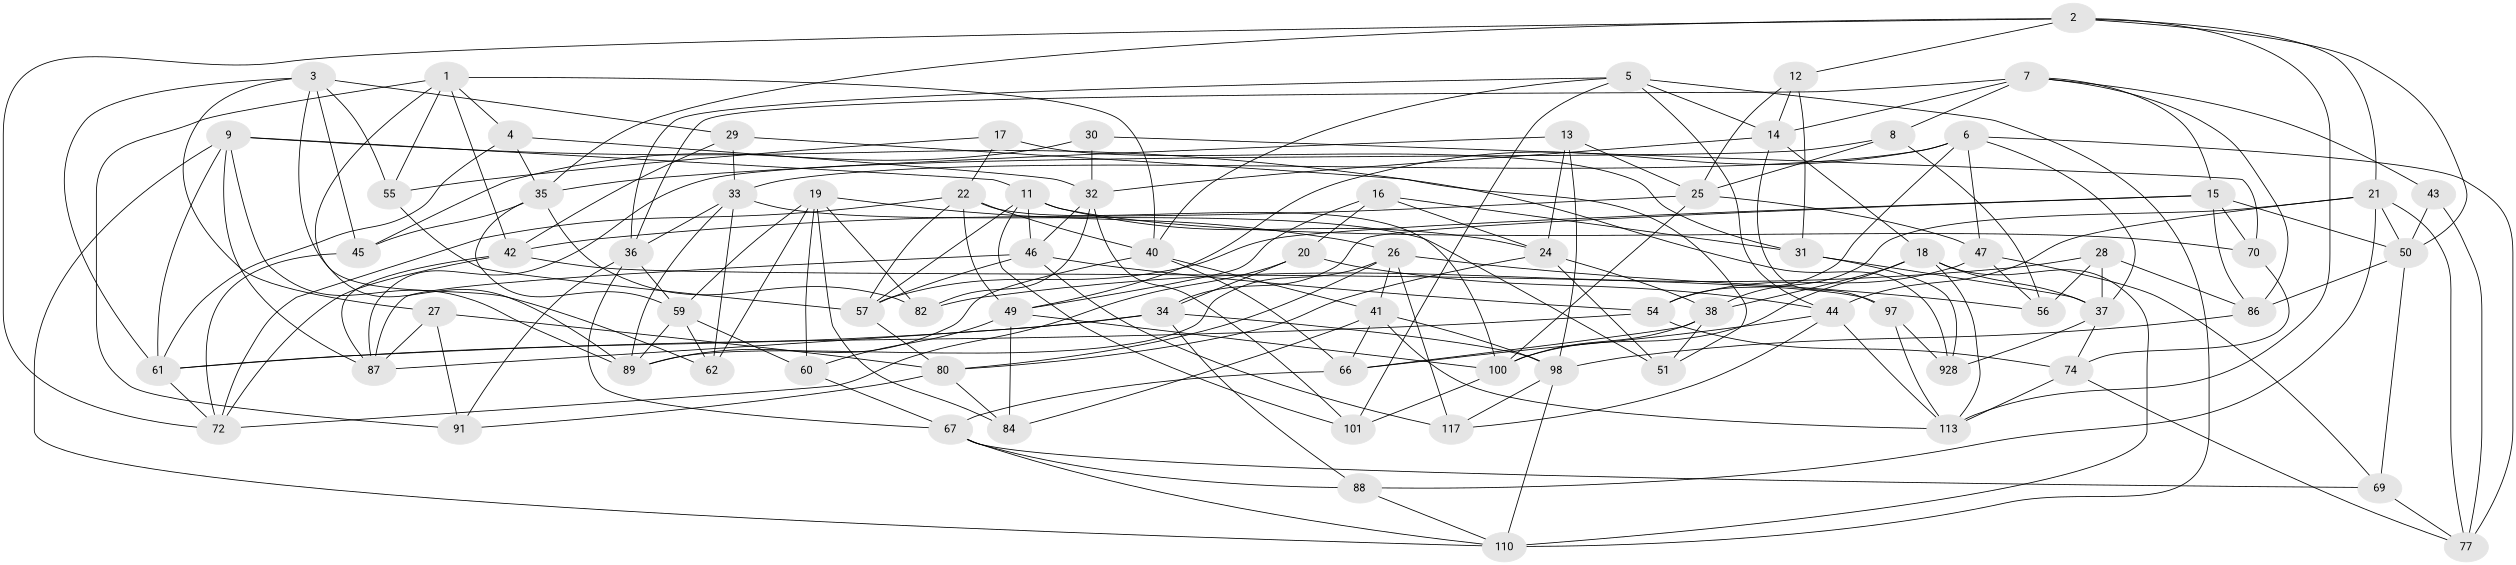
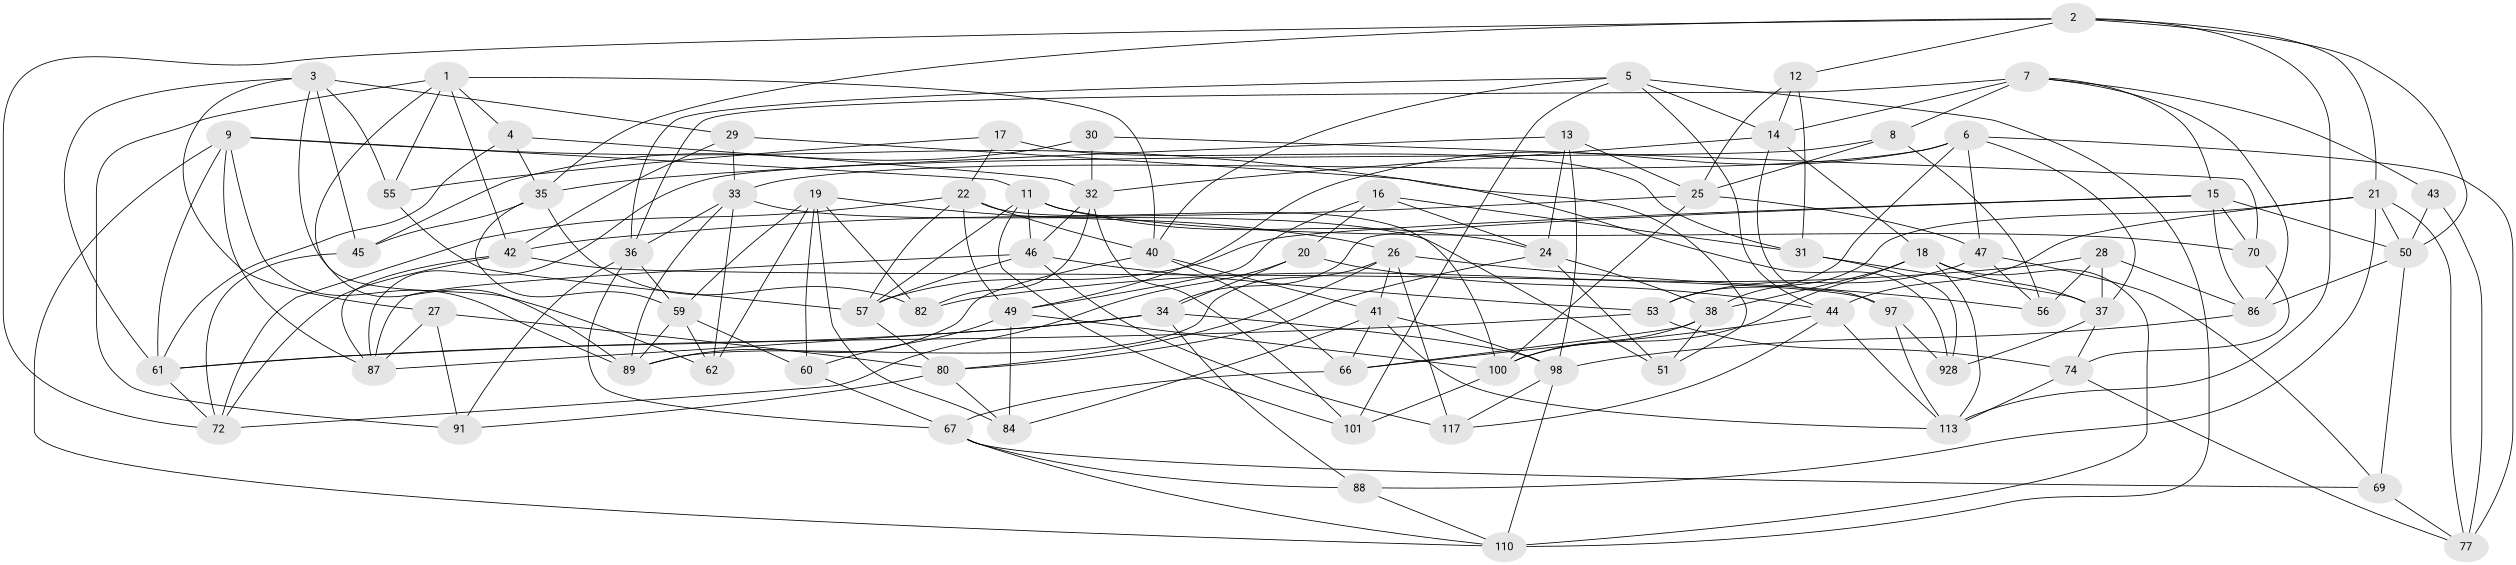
(1653, 312) -> (1653, 312)
